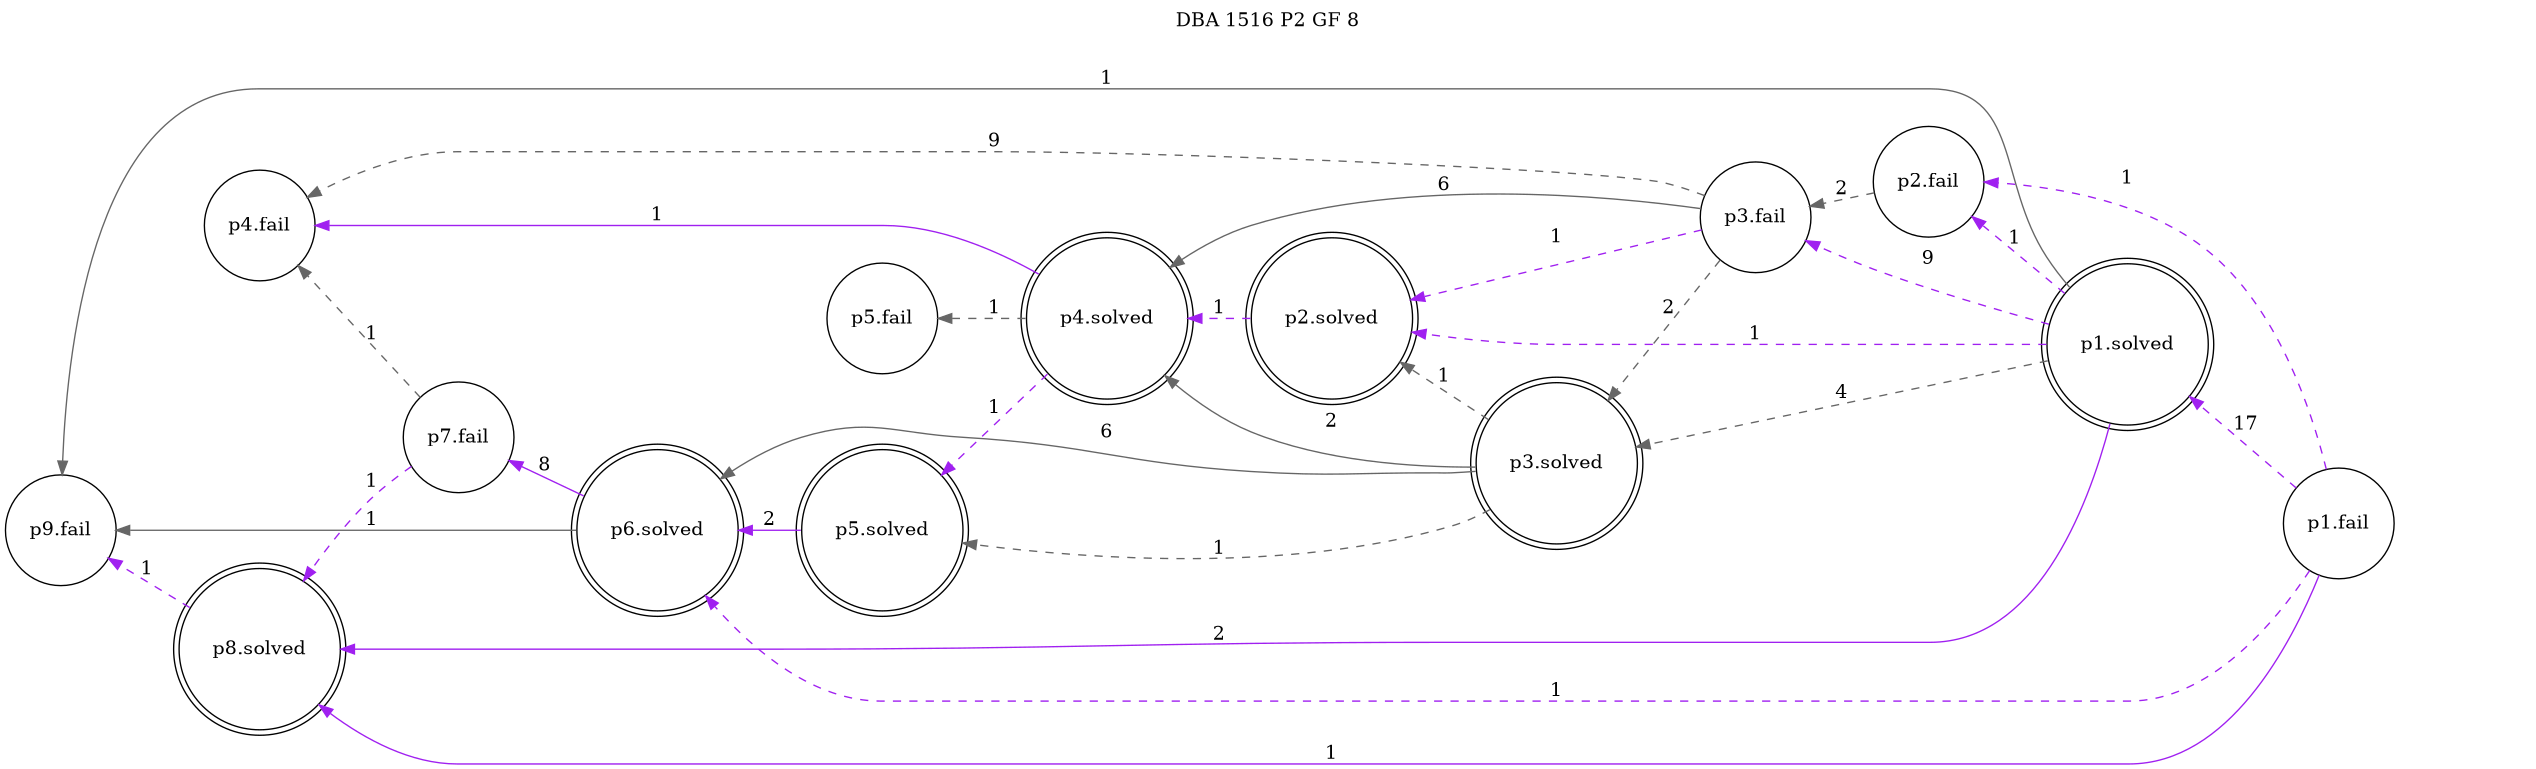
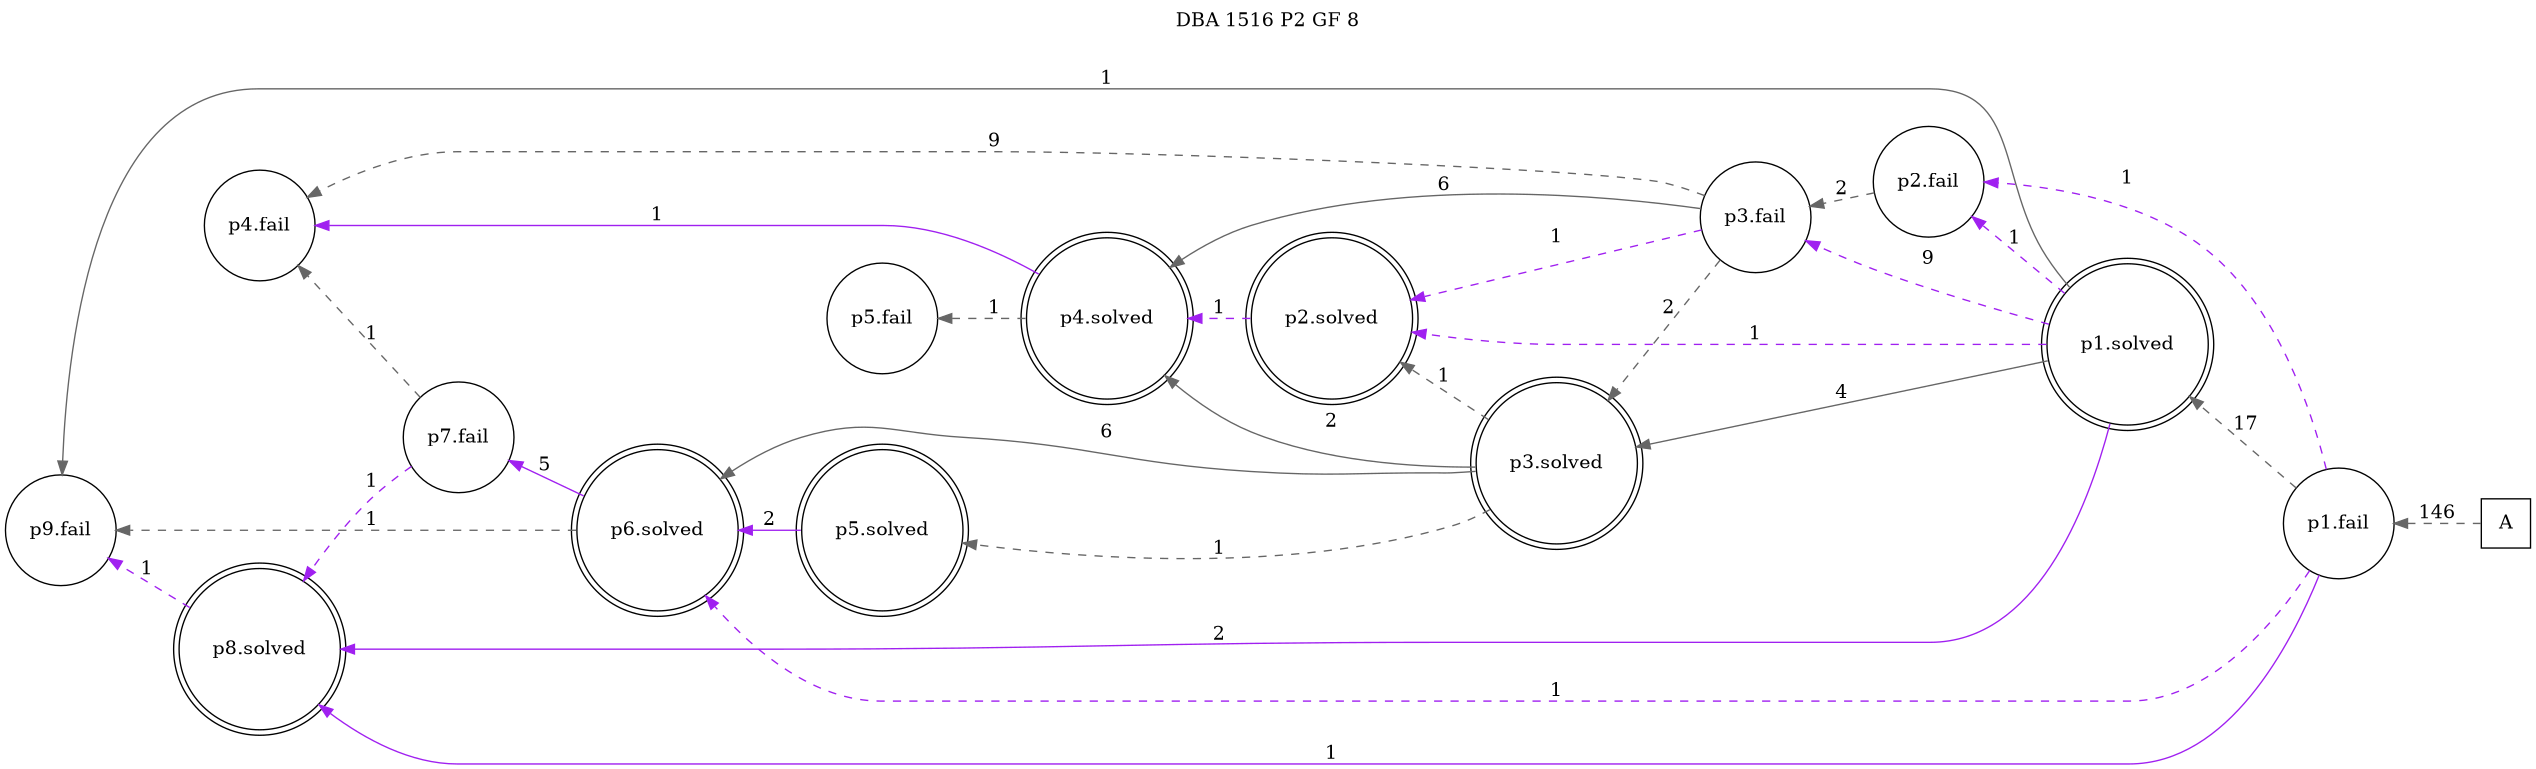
(1849, 402) -> (1849, 402)
(1000, 420) -> none
(2248, 447) -> (2248, 447)
(545, 465) -> (545, 465)
none -> (2506, 523)
(353, 530) -> (353, 530)
